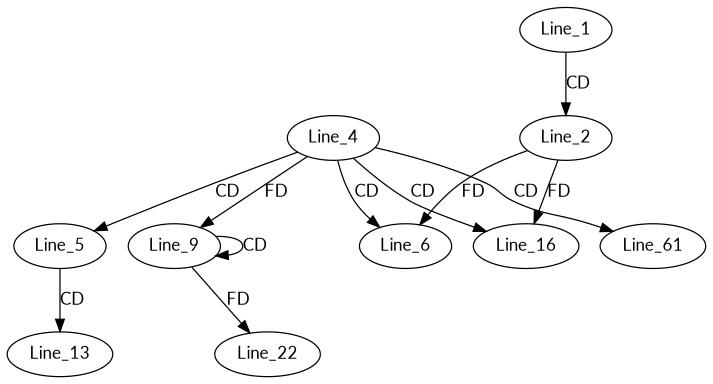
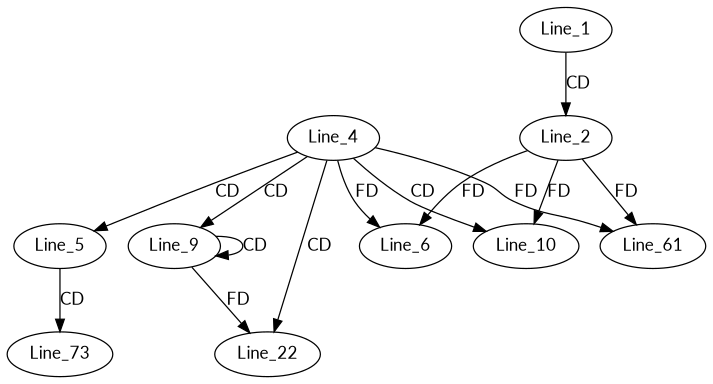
none -> (605, 187)
(276, 192) -> (276, 192)
(367, 192) -> (367, 192)
(526, 192) -> (526, 192)
none -> (302, 240)
(526, 246) -> (526, 246)
(60, 354) -> (60, 354)
